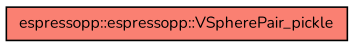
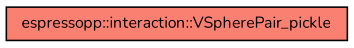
(177, 24) -> (177, 24)
